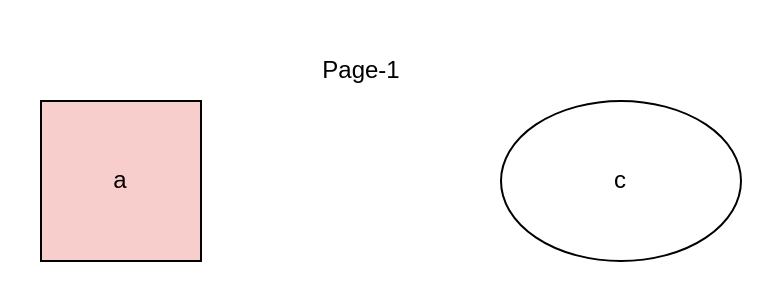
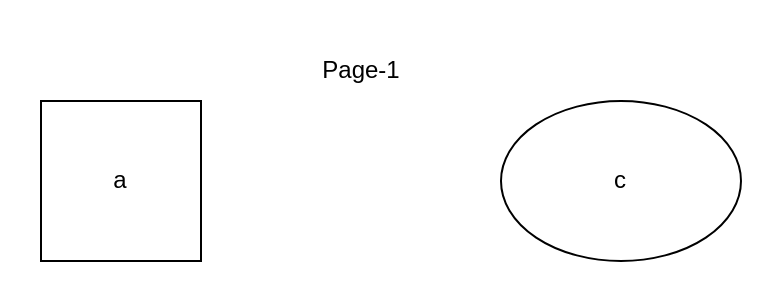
(121, 181) -> (121, 181)
